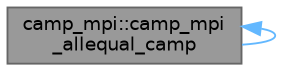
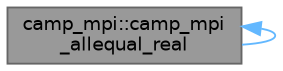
(125, 36) -> (125, 36)
